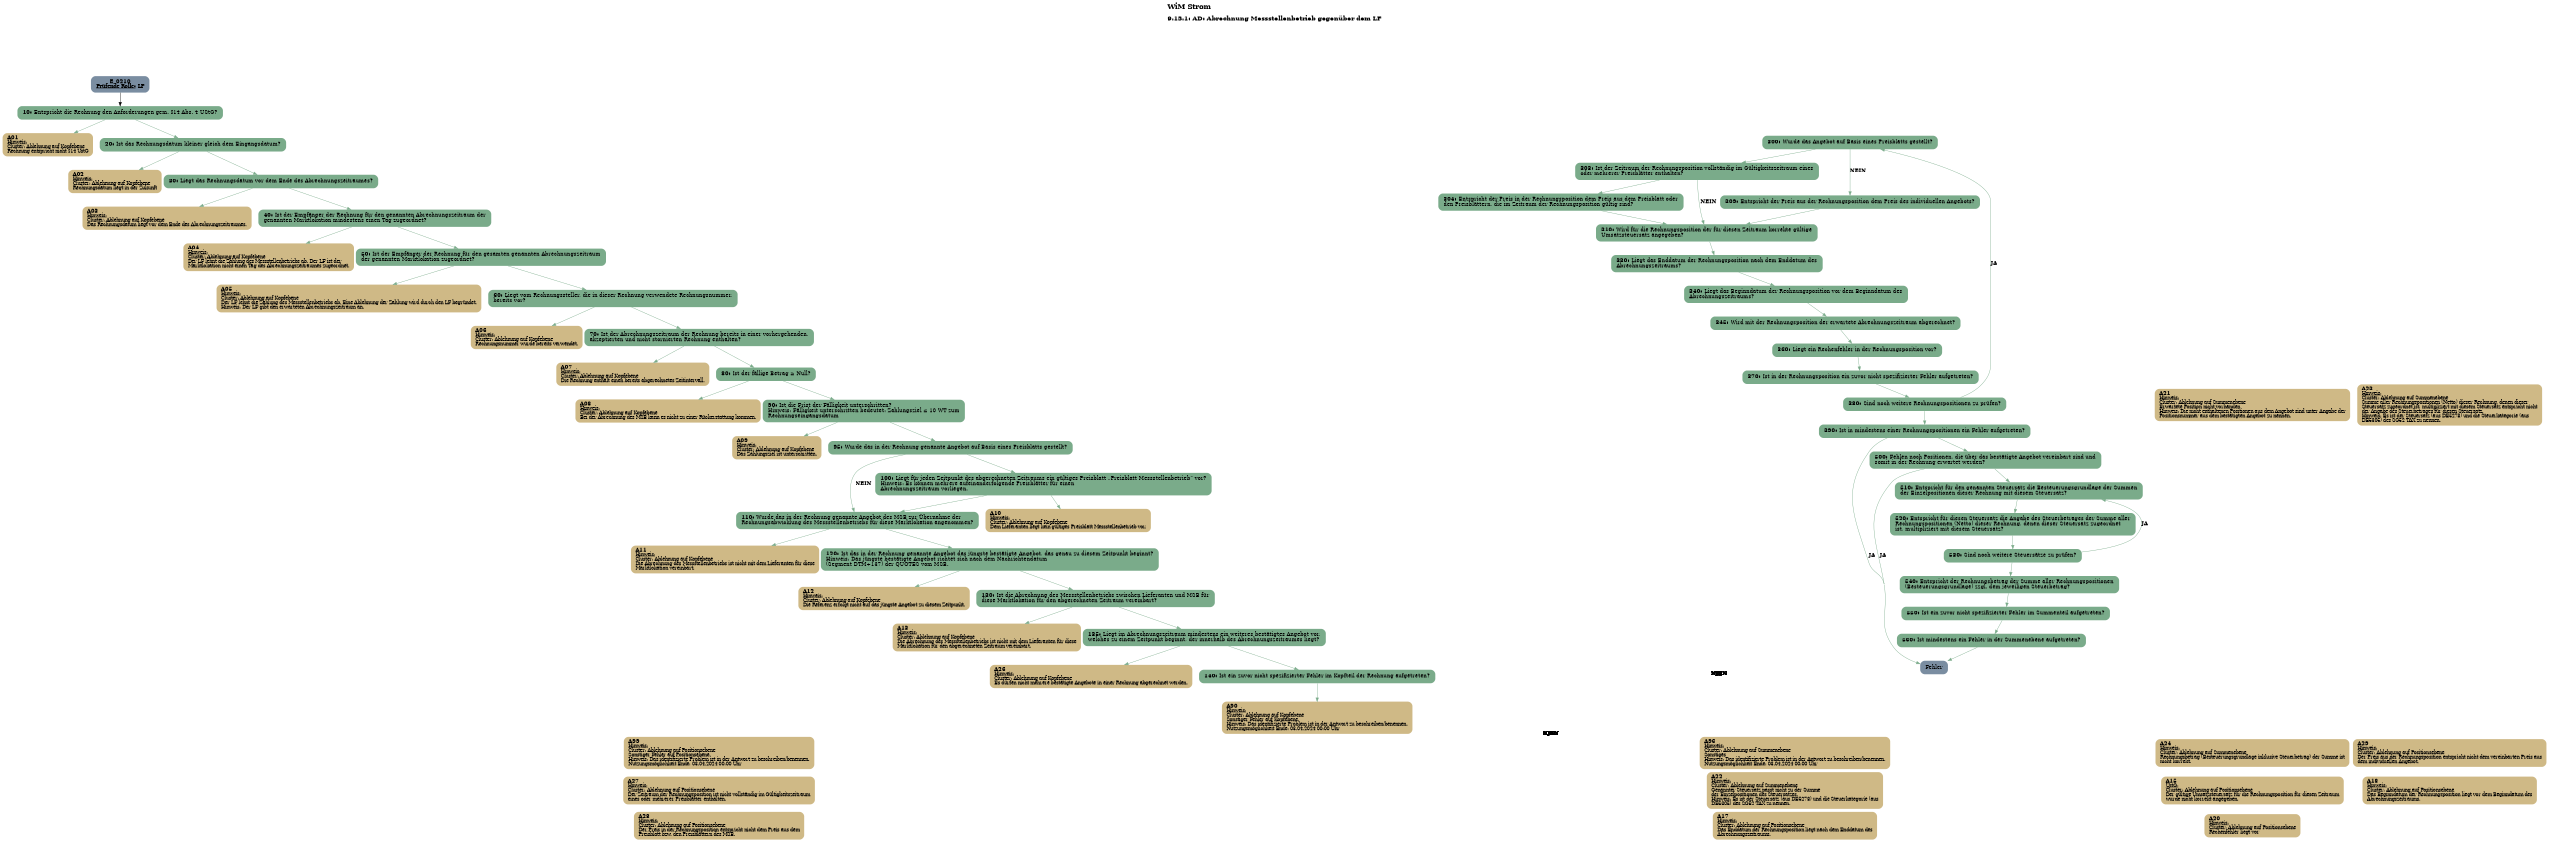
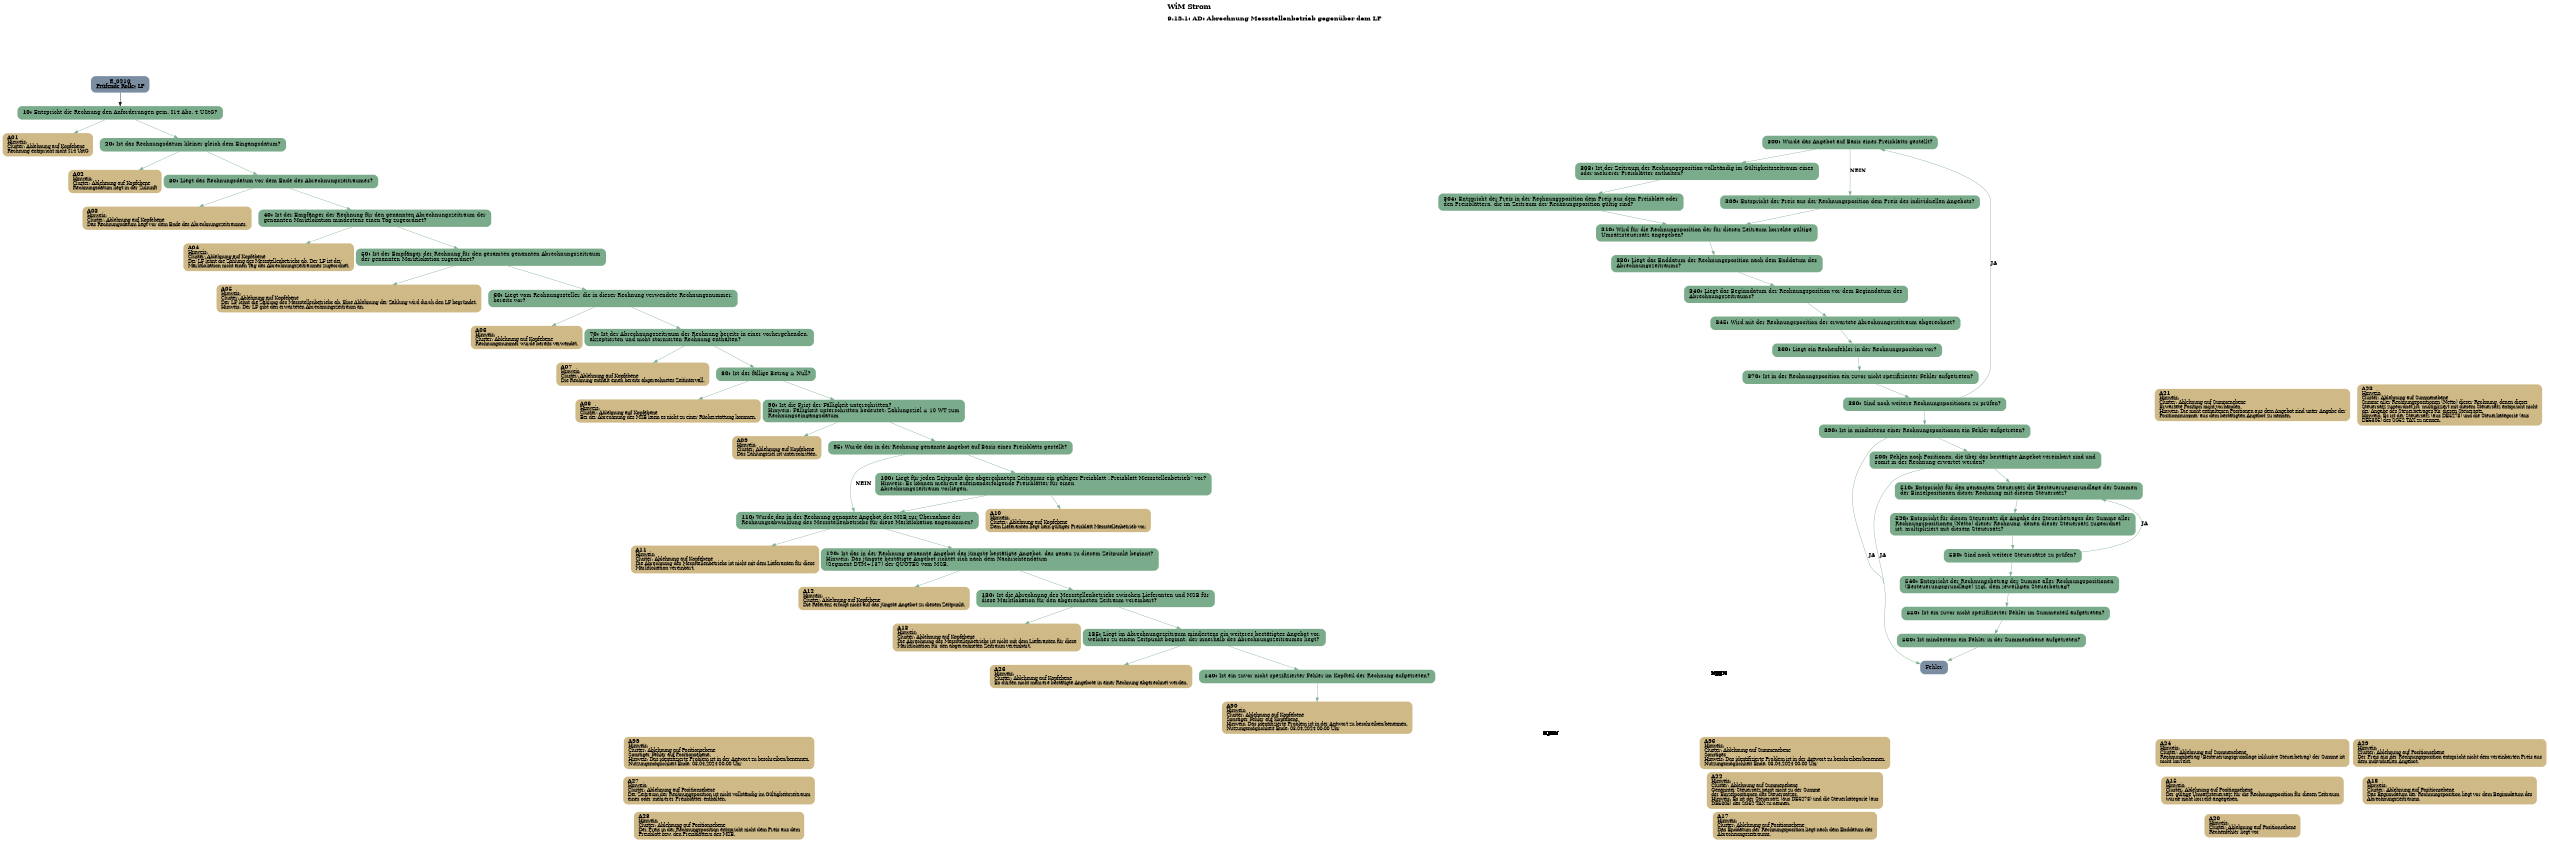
(1699, 200) -> none
(2172, 786) -> (2176, 786)
